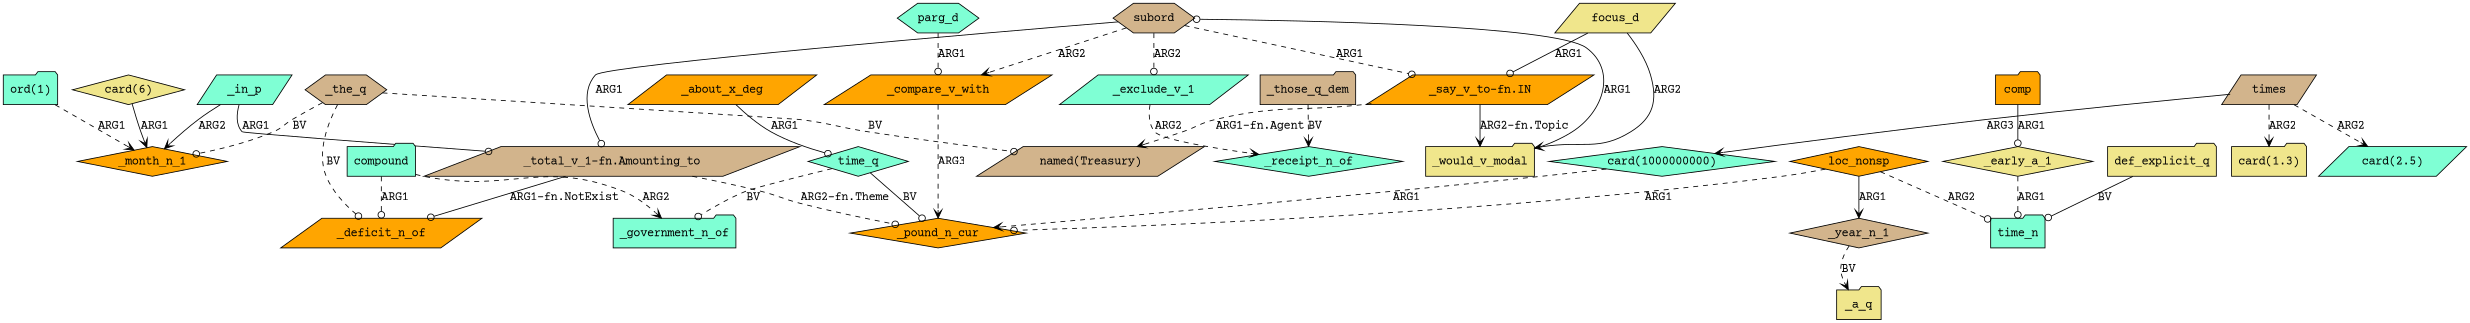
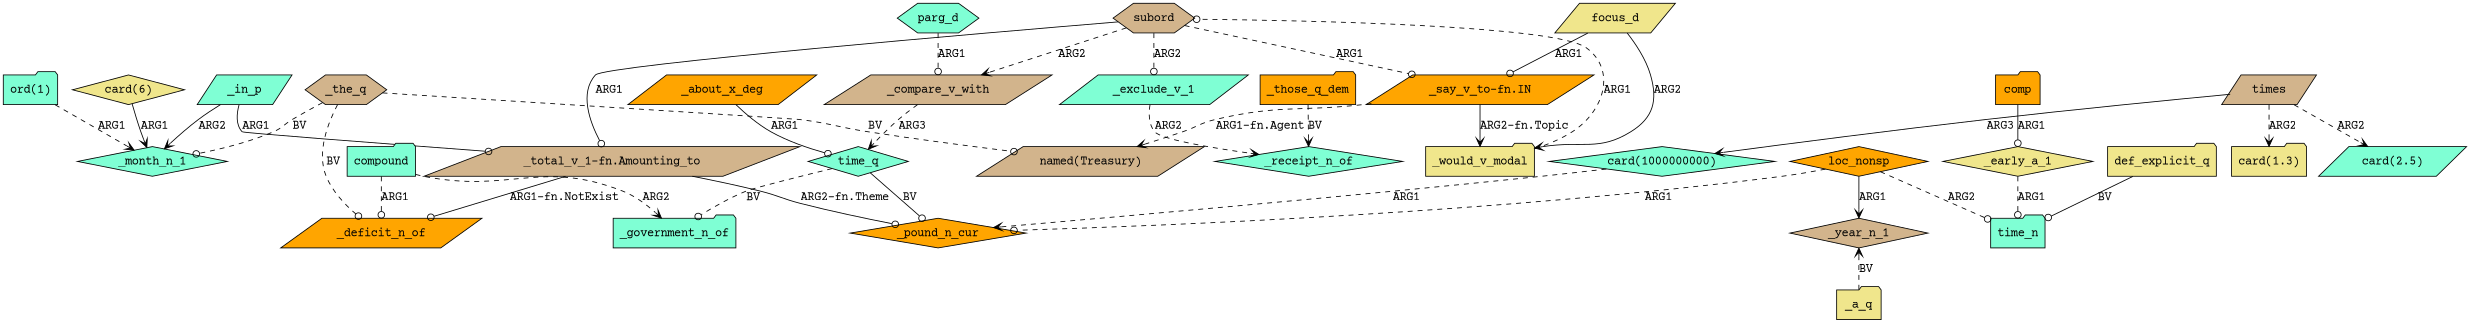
(1465, 28) -> (1465, 28)
(938, 90) -> (938, 90)
(1308, 90) -> (1308, 90)
(938, 157) -> (895, 123)
(152, 161) -> (152, 161)
(792, 201) -> (792, 201)
(1841, 264) -> (1859, 273)
